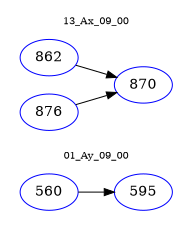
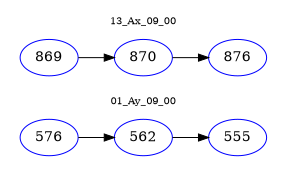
(49, 58) -> (49, 58)
(91, 100) -> (185, 58)
none -> (49, 138)
(49, 192) -> (143, 138)
(143, 192) -> (238, 138)
